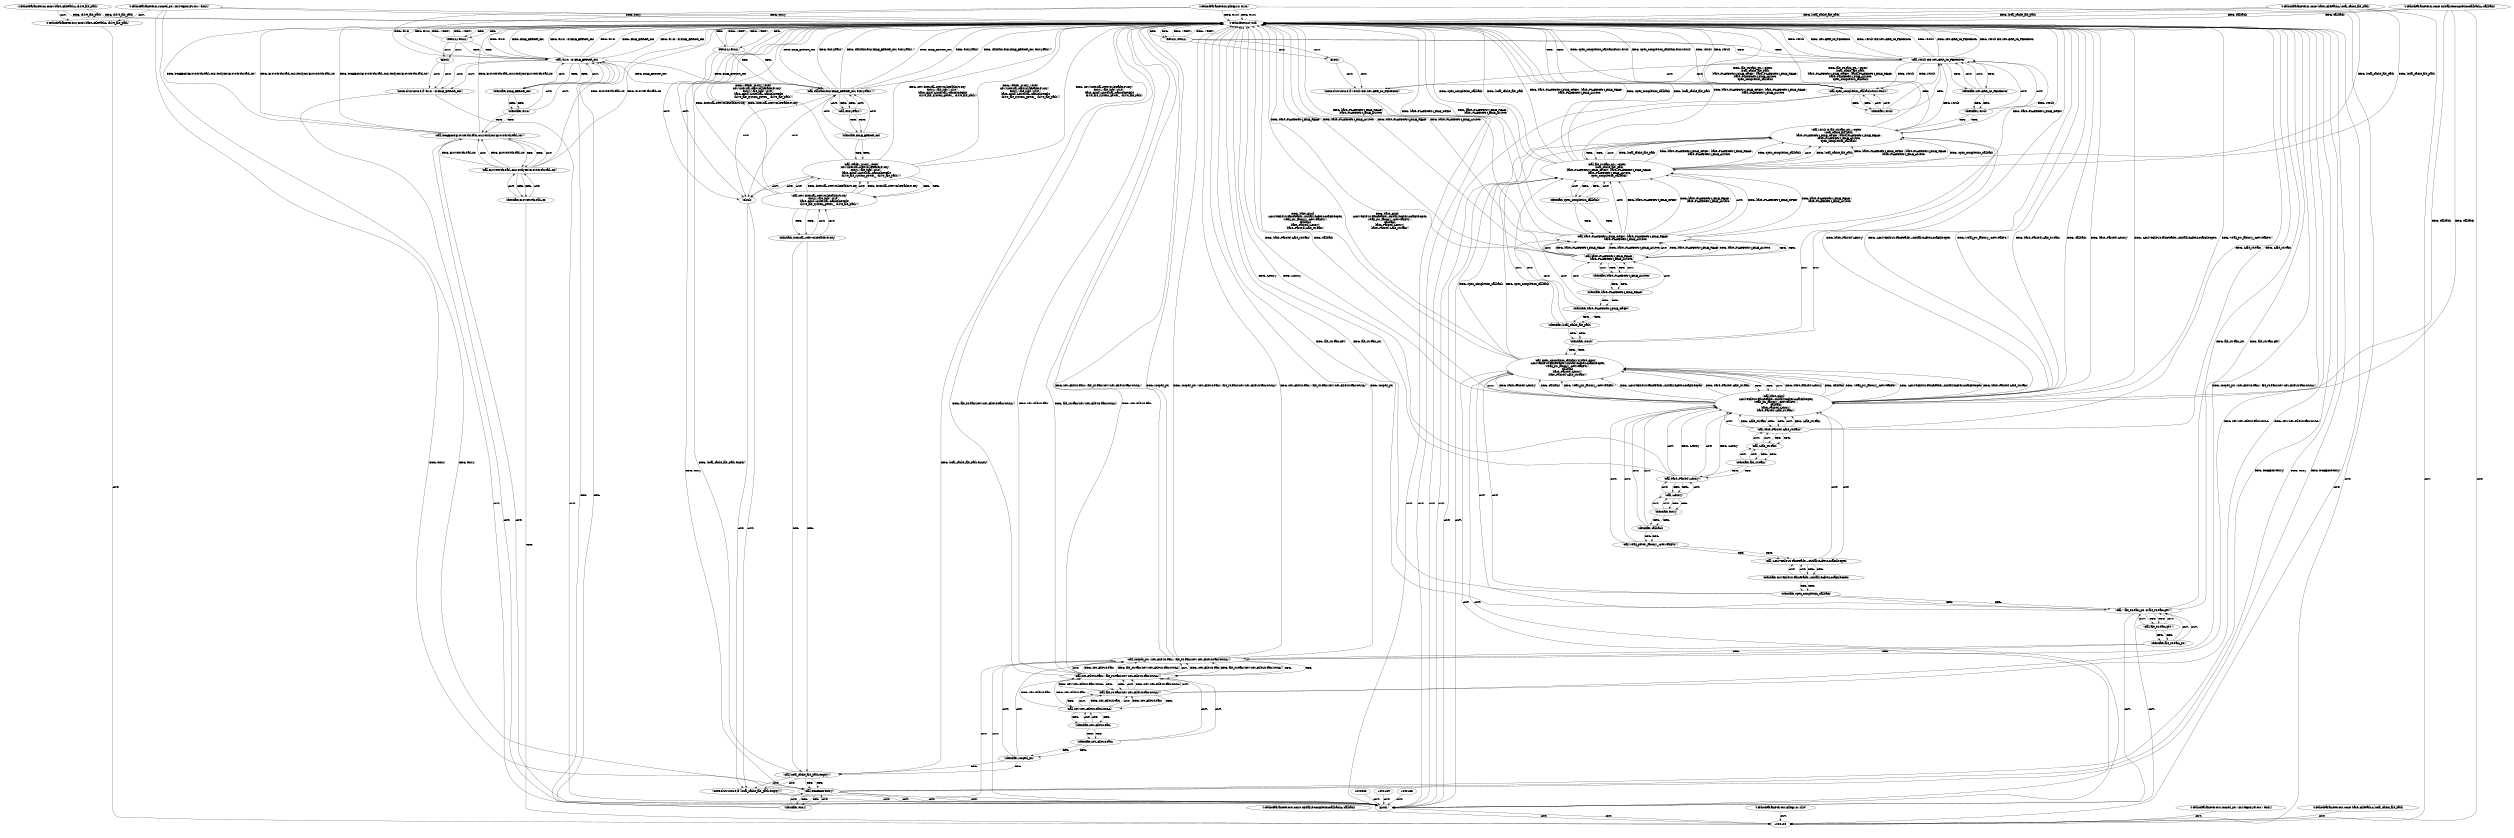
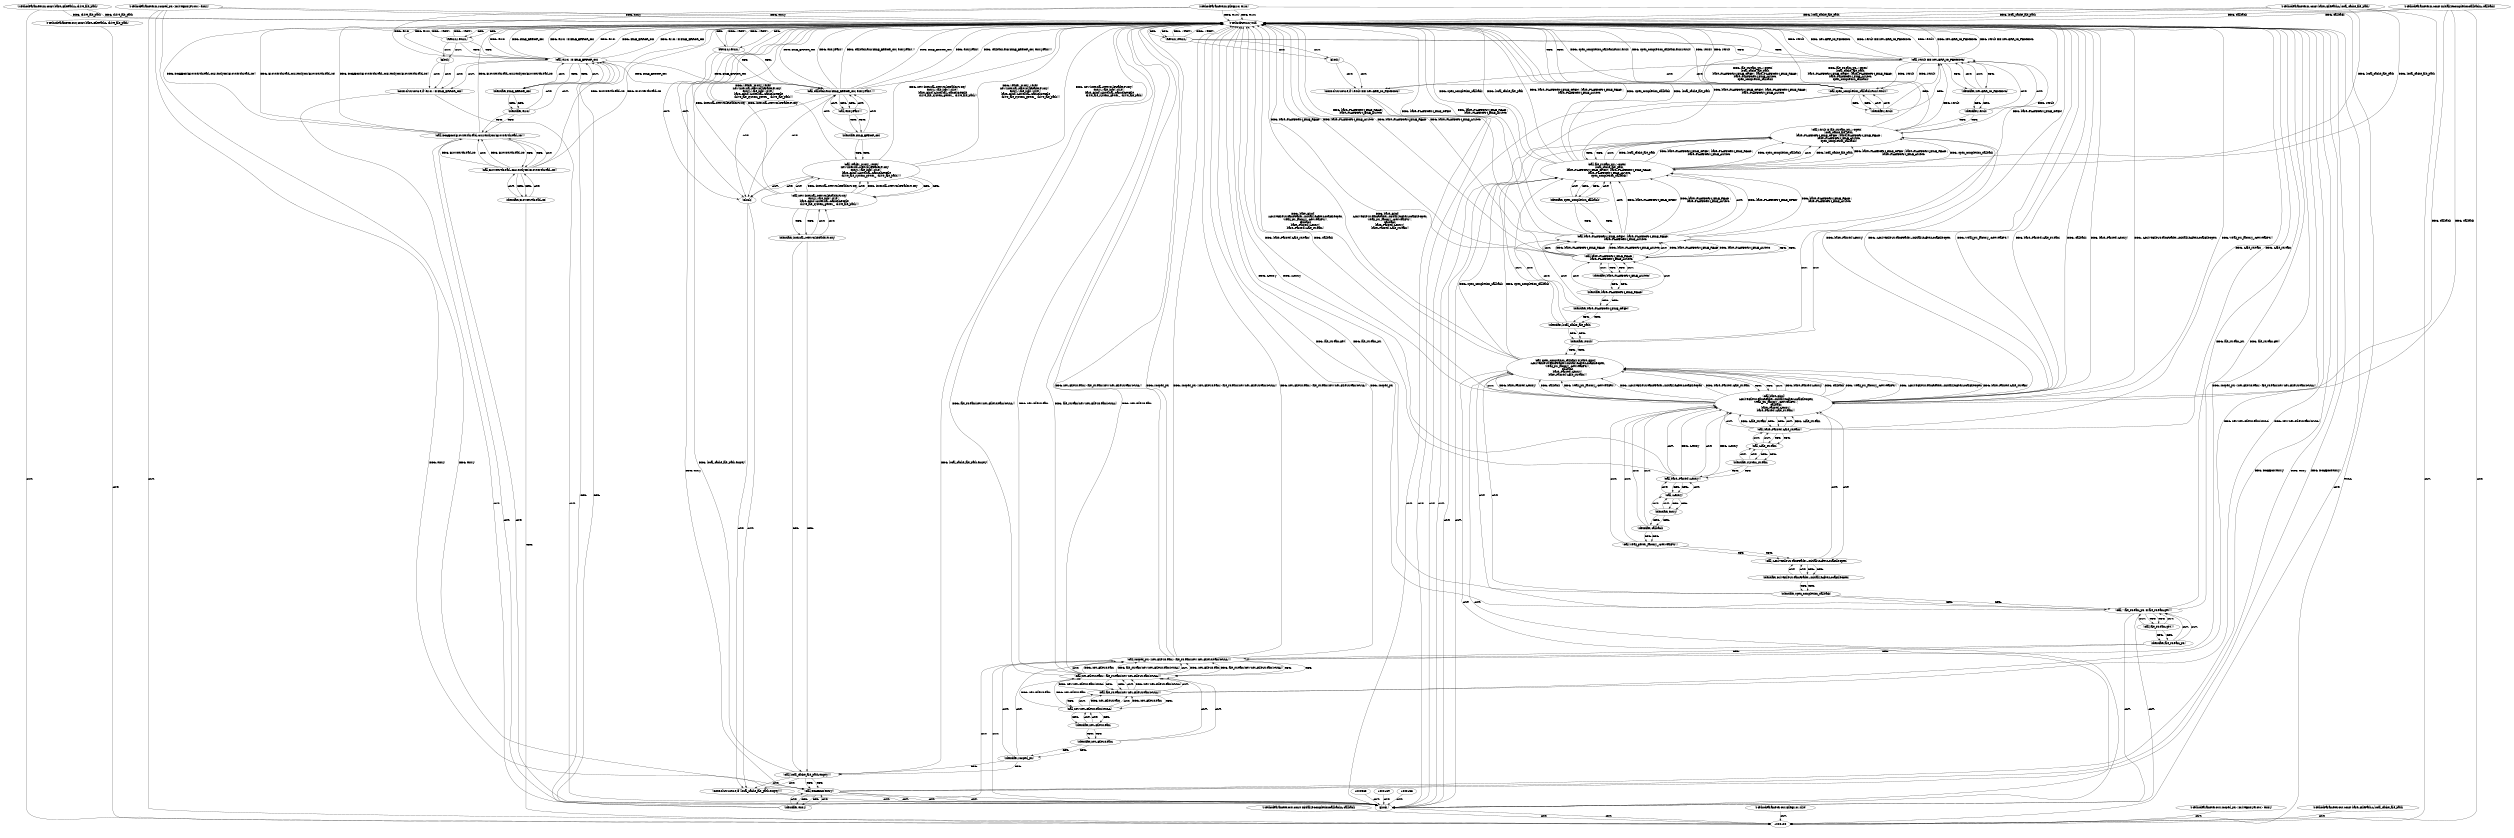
(135, 16) -> (557, 817)
(61, 17) -> (110, 817)
(1751, 463) -> (1751, 463)
(2348, 479) -> (2348, 479)
